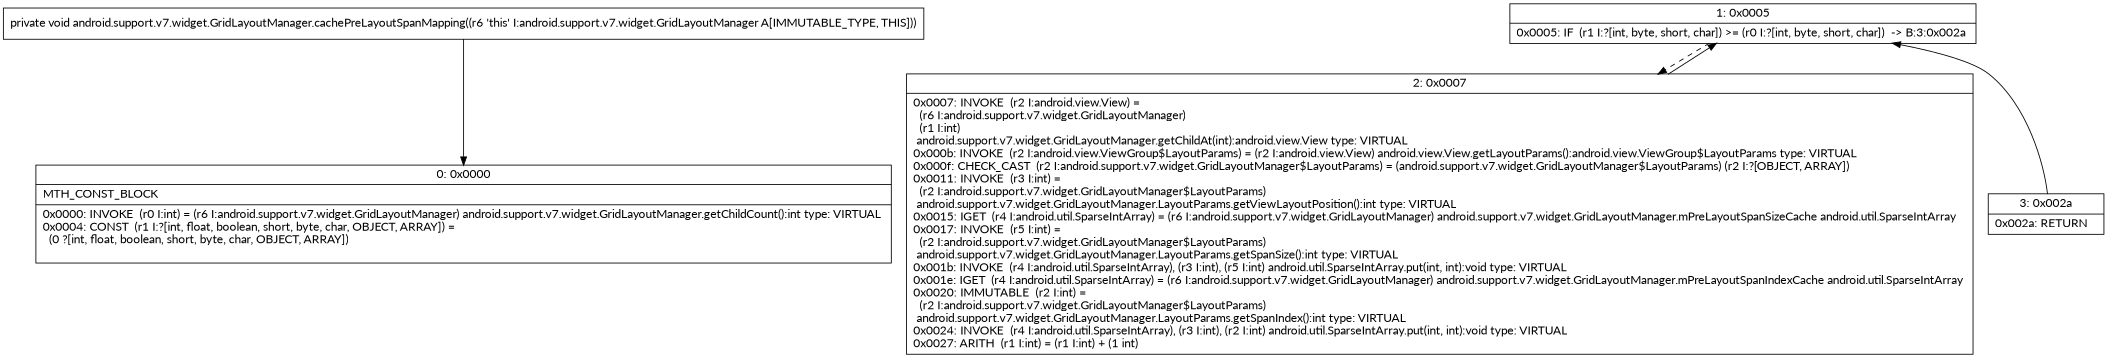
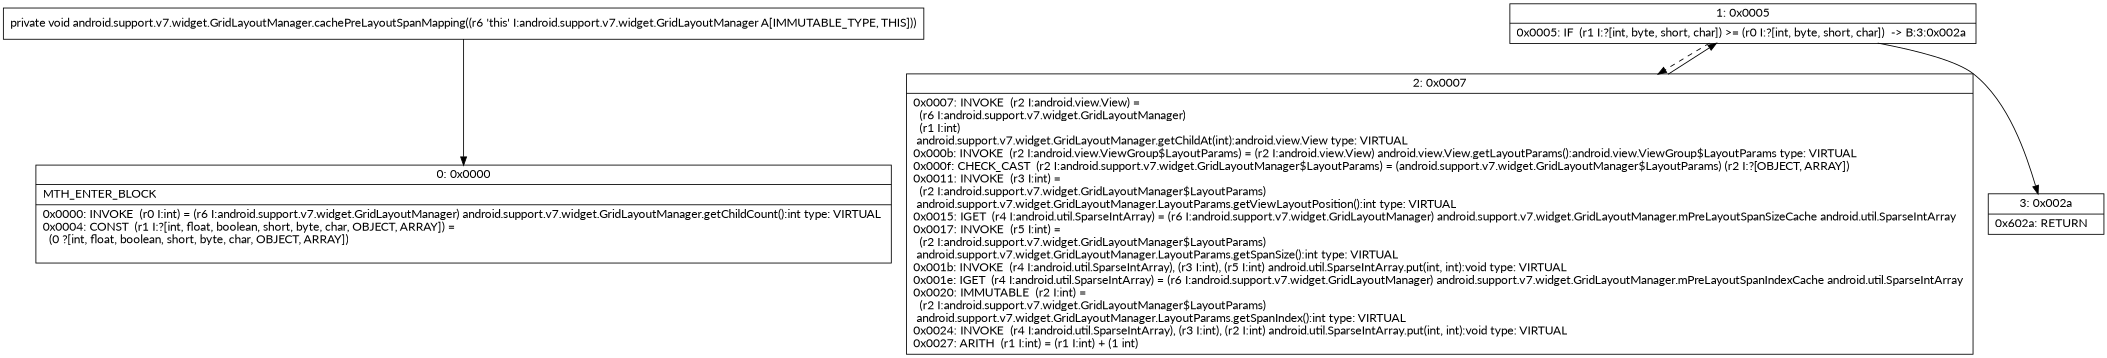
(2004, 89) -> (1984, 84)
(100, 194) -> (100, 194)
(2046, 224) -> (2046, 224)
